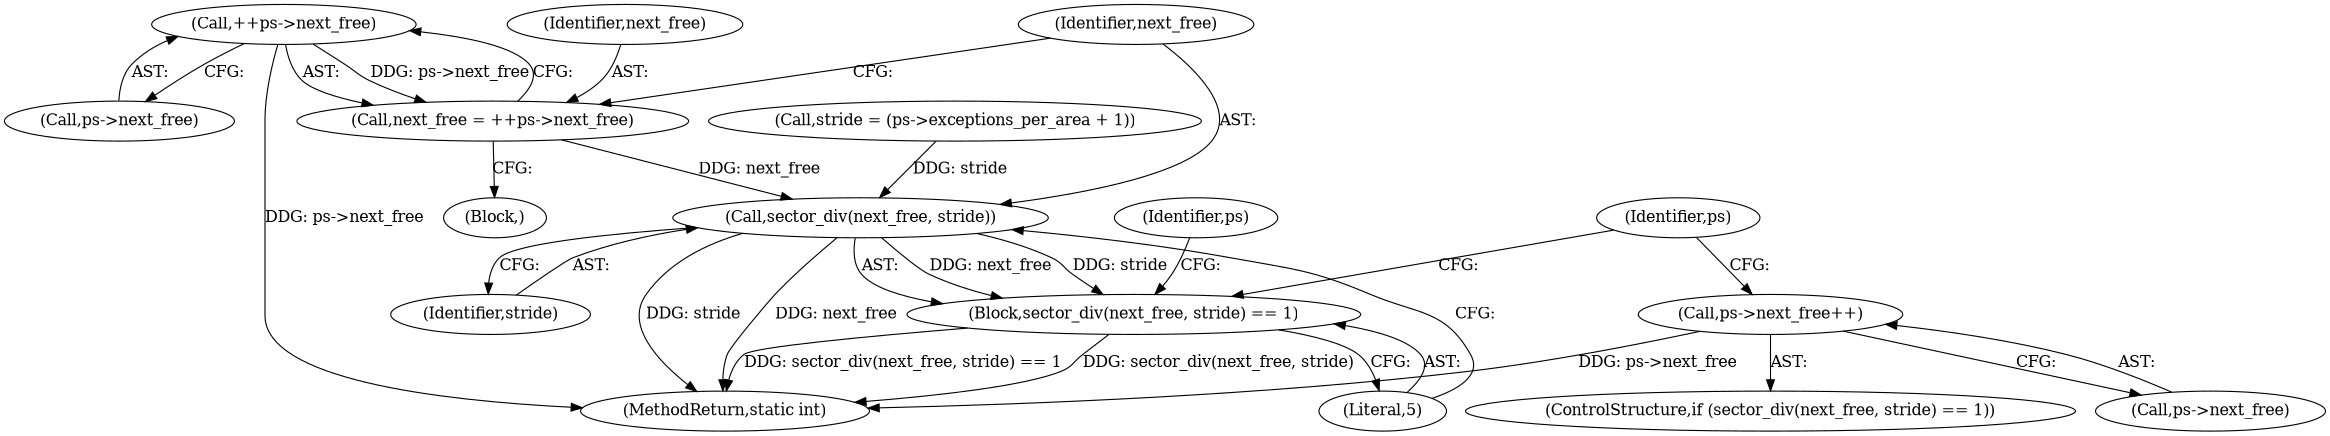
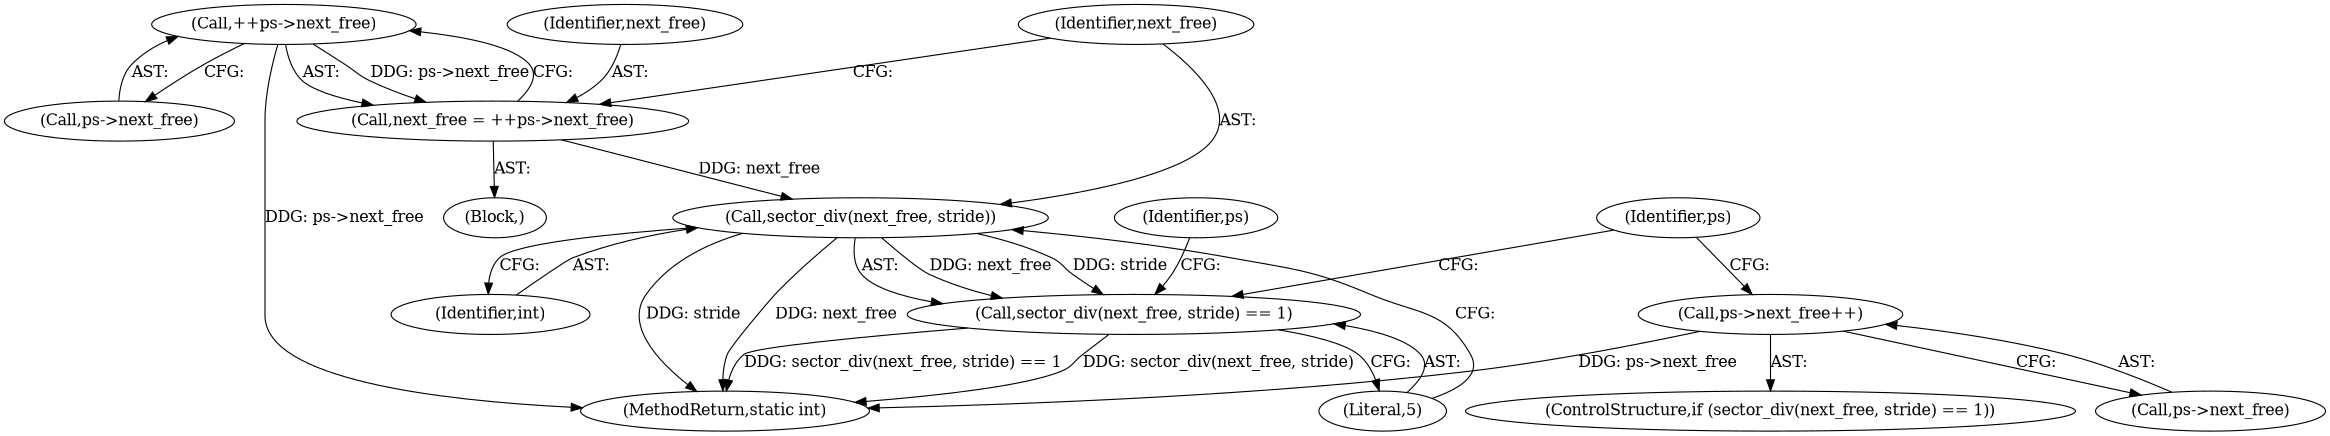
(955, 121) -> none
(515, 169) -> (515, 169)
(491, 314) -> (491, 314)
(1134, 314) -> (1134, 314)
